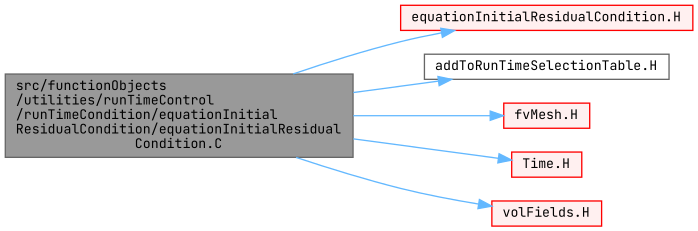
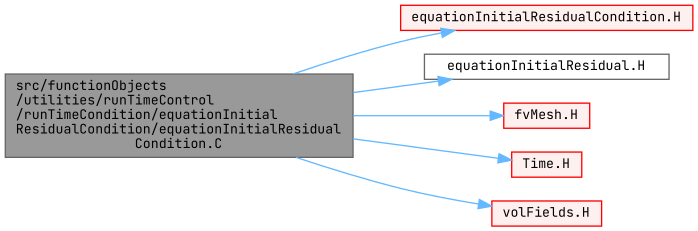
(547, 67) -> (547, 67)
